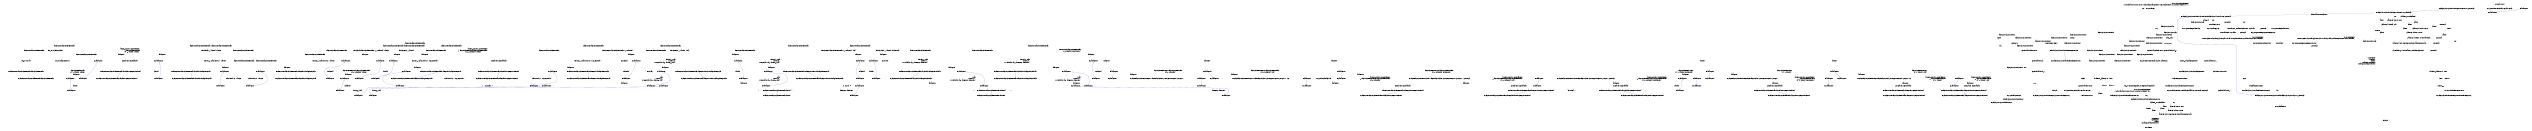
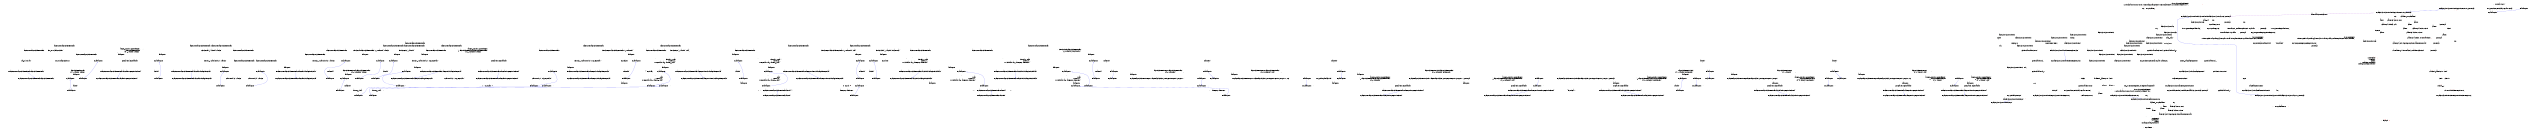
none -> (2143, 54)
